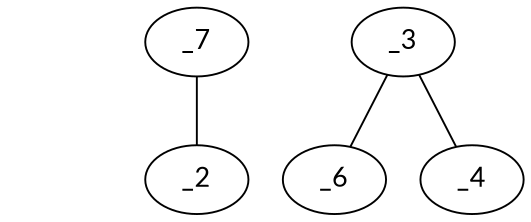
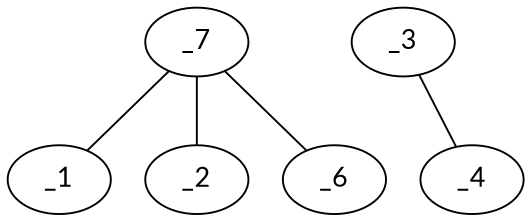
(369, 111) -> (265, 111)
none -> (59, 180)
